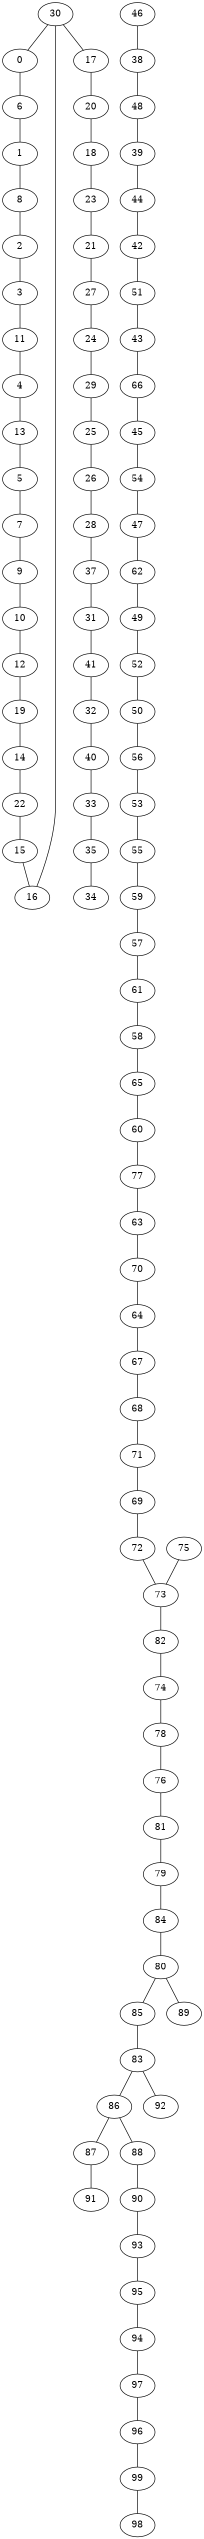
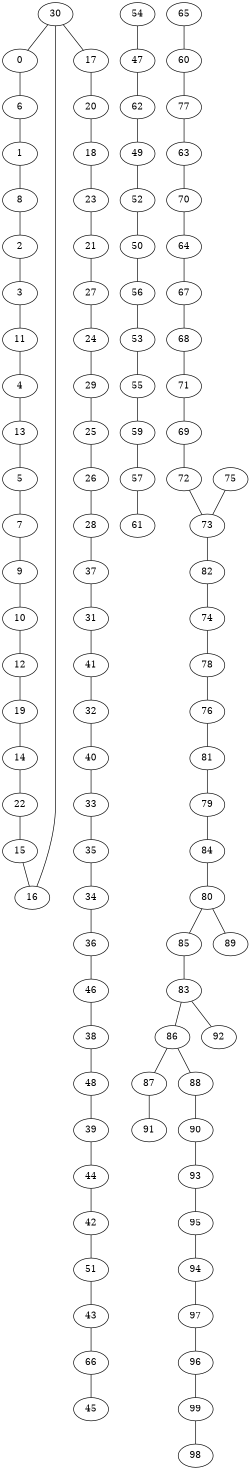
(138, 456) -> none
none -> (91, 944)
(138, 1037) -> none
